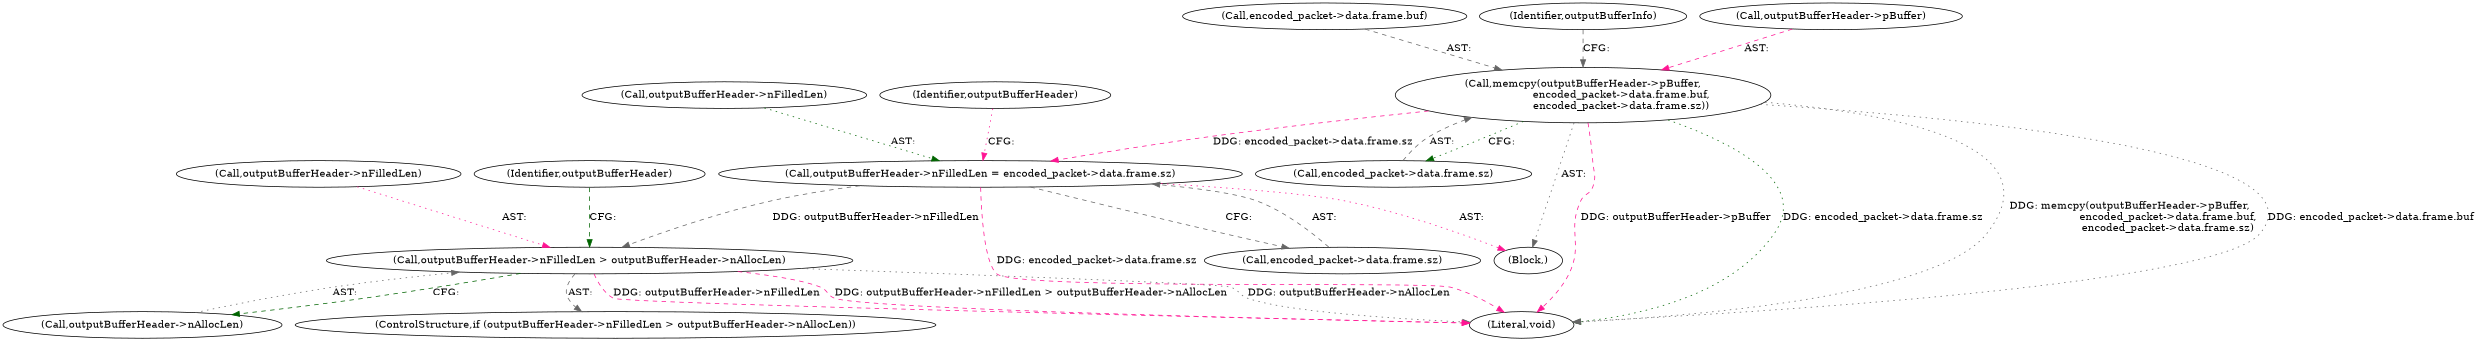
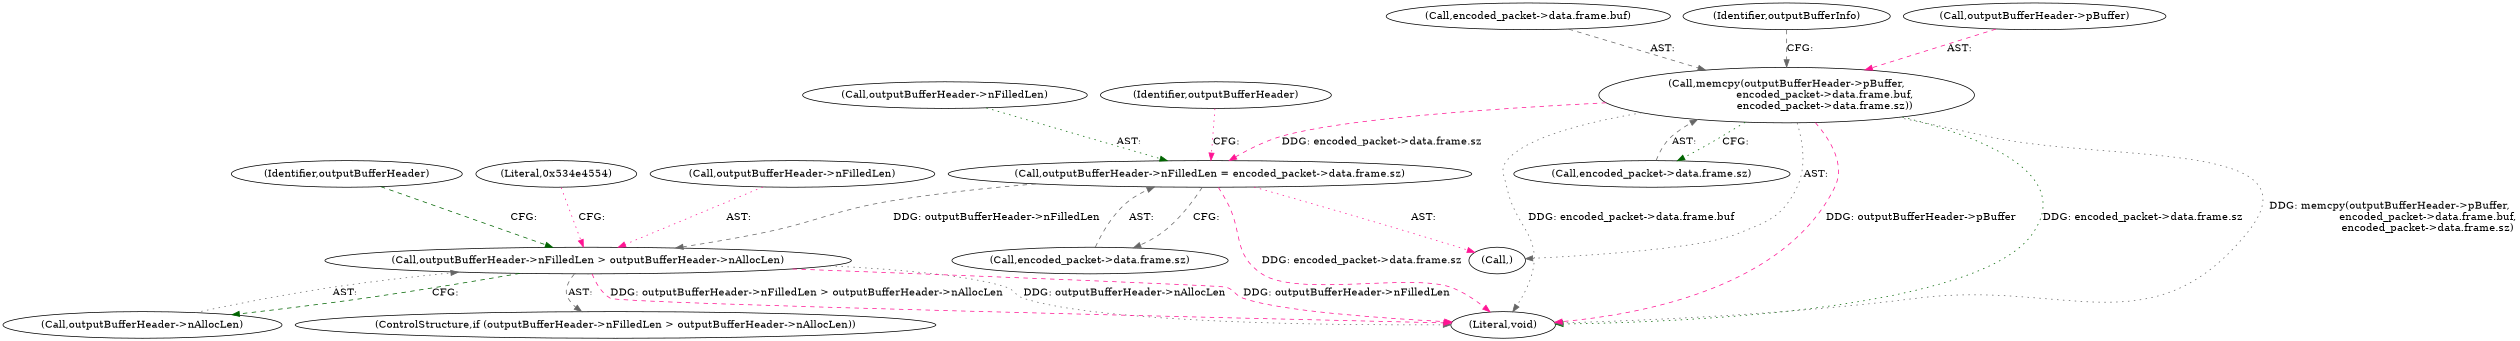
none -> (556, 174)
(1528, 261) -> (1497, 261)
